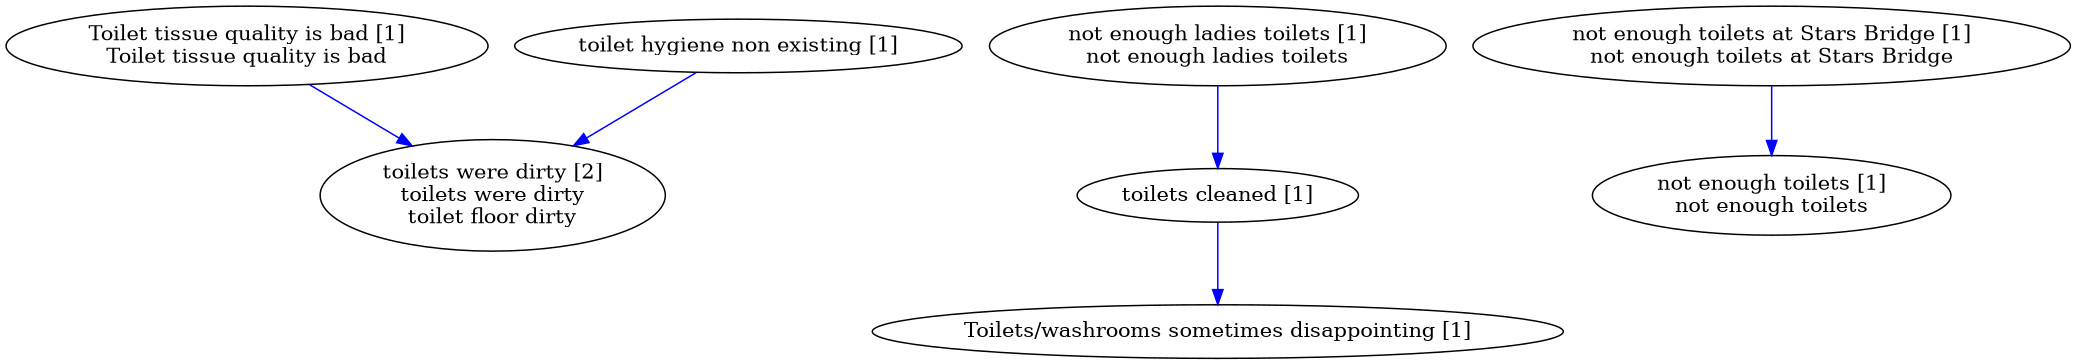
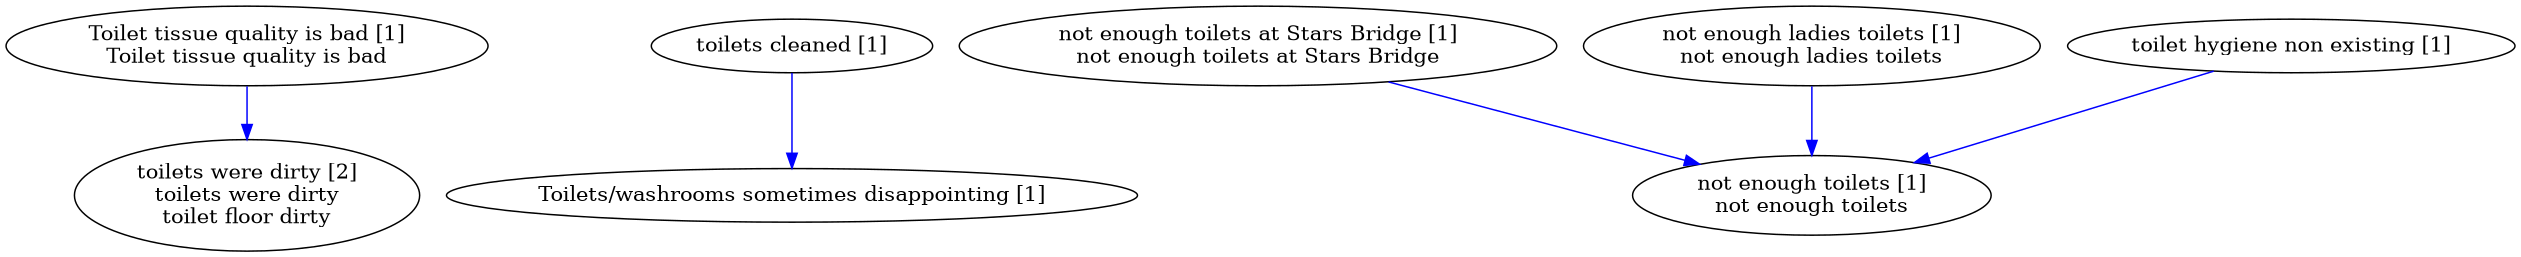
(641, 105) -> (2071, 115)
(1218, 120) -> (1812, 113)
